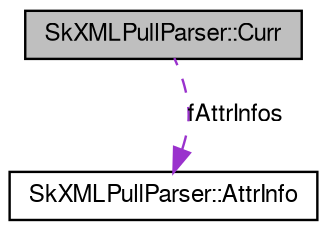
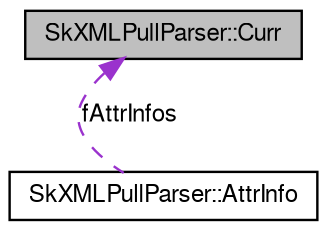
(188, 103) -> (80, 128)
